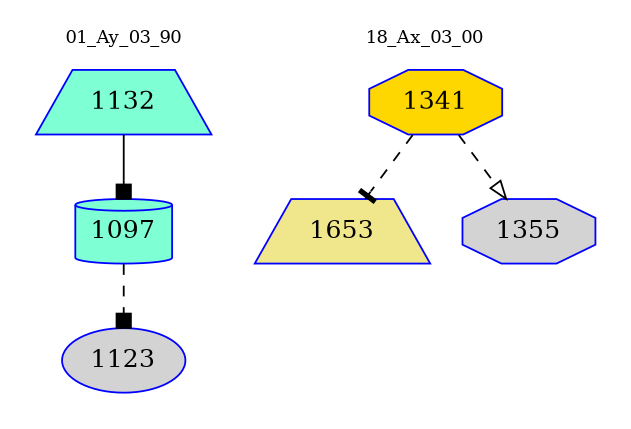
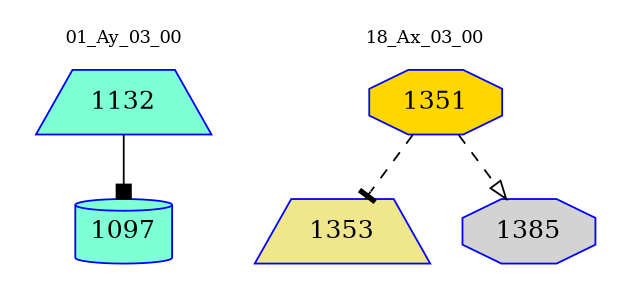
(124, 39) -> (124, 39)
(436, 102) -> (436, 102)
(342, 231) -> (342, 231)
(529, 231) -> (529, 231)
(124, 360) -> none
